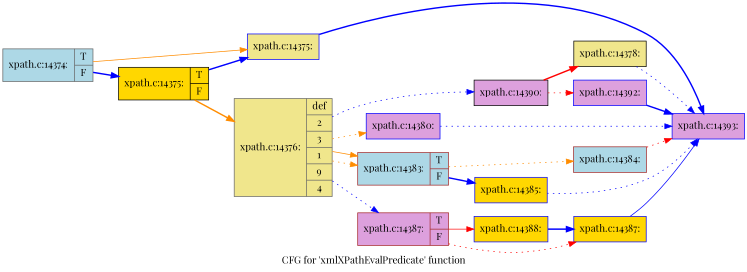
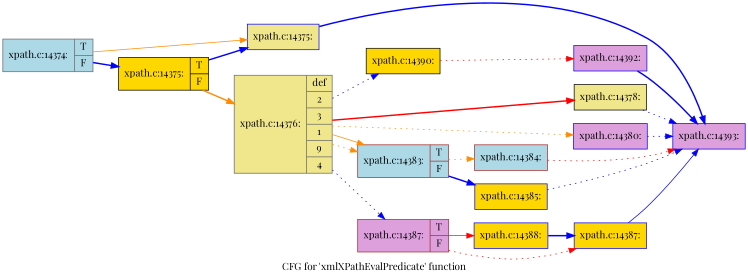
(557, 75) -> (450, 111)
(511, 93) -> (403, 61)
